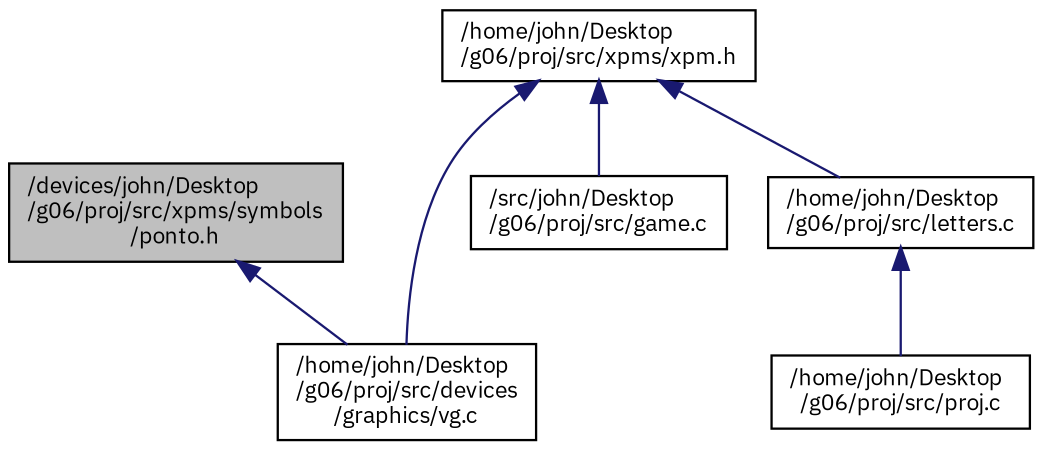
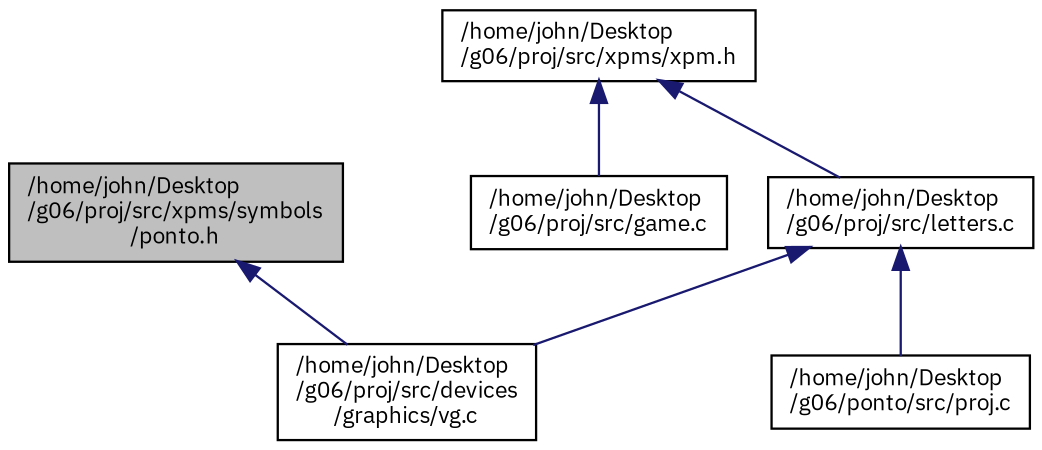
(431, 204) -> (661, 300)
(176, 213) -> (176, 213)
(599, 213) -> (599, 213)
(901, 392) -> (901, 392)
